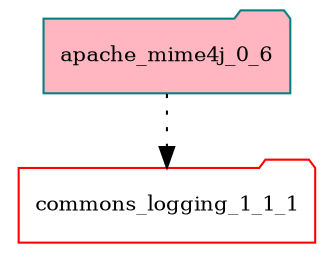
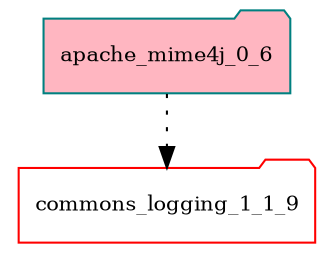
(167, 205) -> (167, 205)
